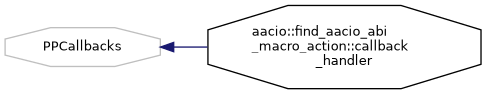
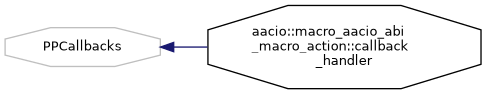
(344, 47) -> (344, 47)
